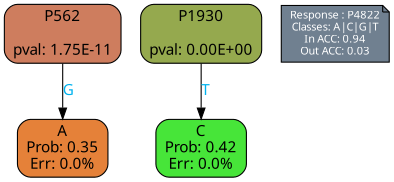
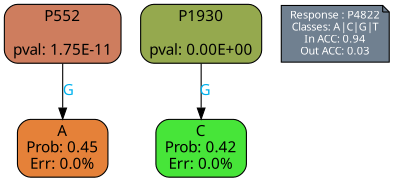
(63, 34) -> (63, 34)
(206, 91) -> (206, 91)
(63, 148) -> (63, 148)
